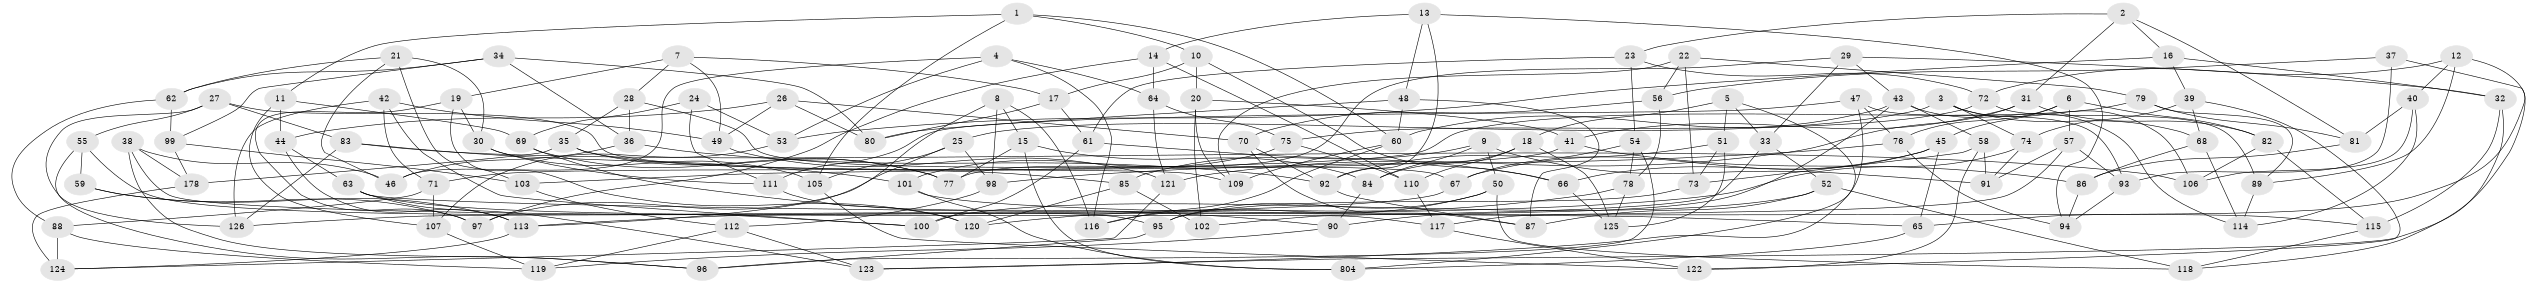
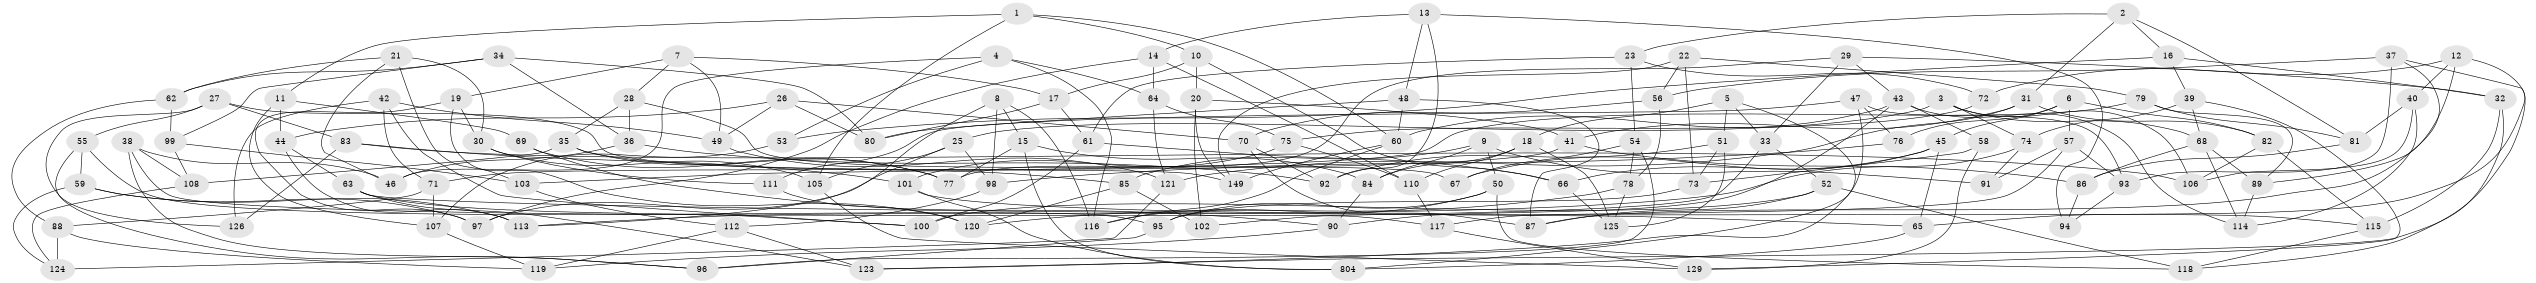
(695, 99) -> none
(2137, 116) -> (2233, 166)
(1985, 165) -> none
(192, 184) -> (192, 184)
(1236, 184) -> (1236, 184)
(1969, 197) -> none
(1426, 210) -> (2040, 209)
(849, 214) -> none
(401, 252) -> (16, 218)
(1695, 270) -> (1695, 270)
